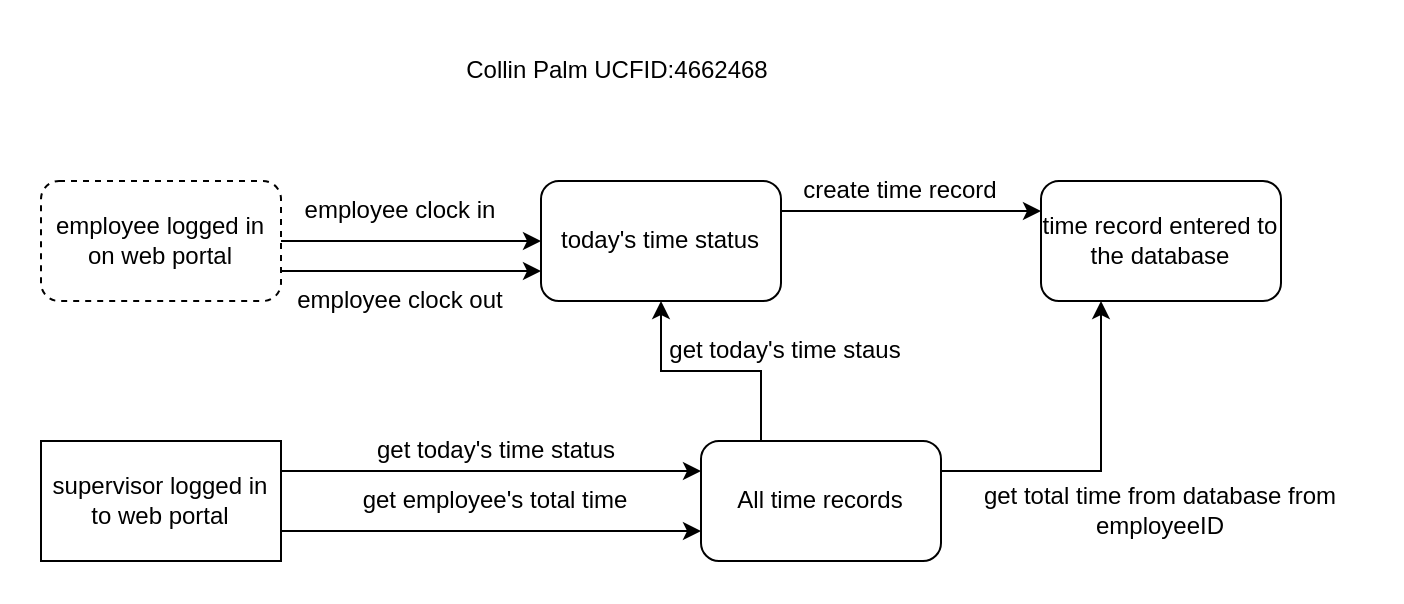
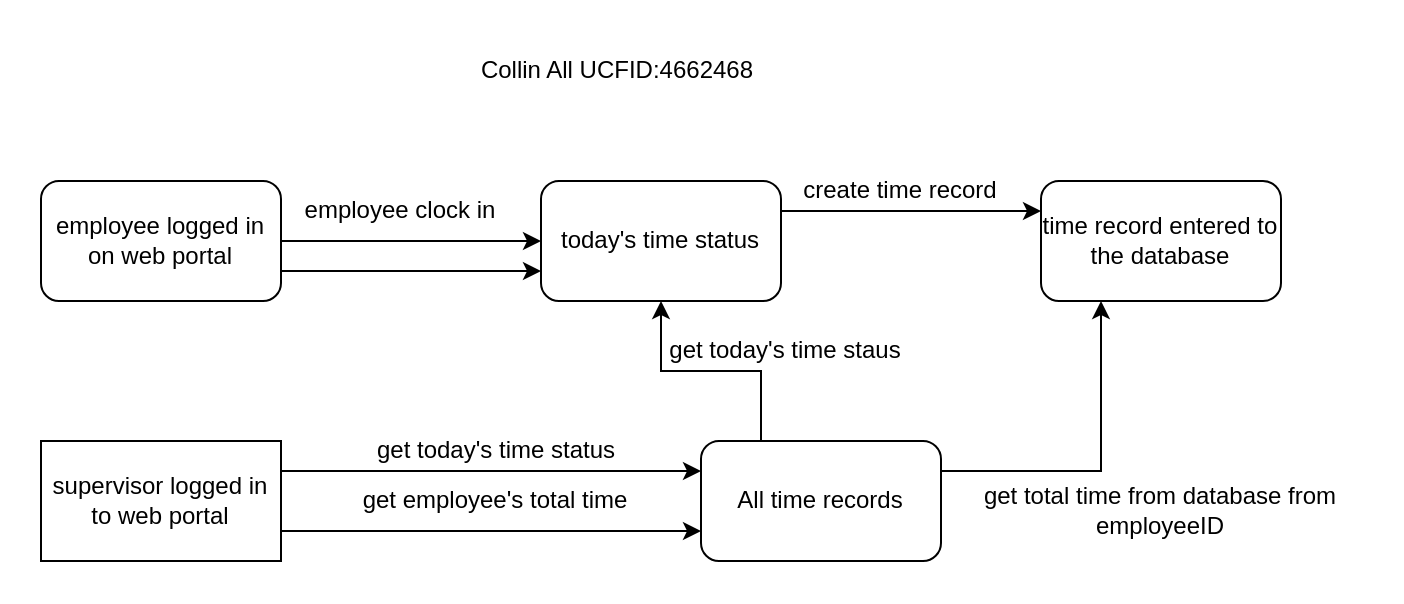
(618, 71) -> (618, 71)
(161, 241) -> (161, 241)
(401, 301) -> none
